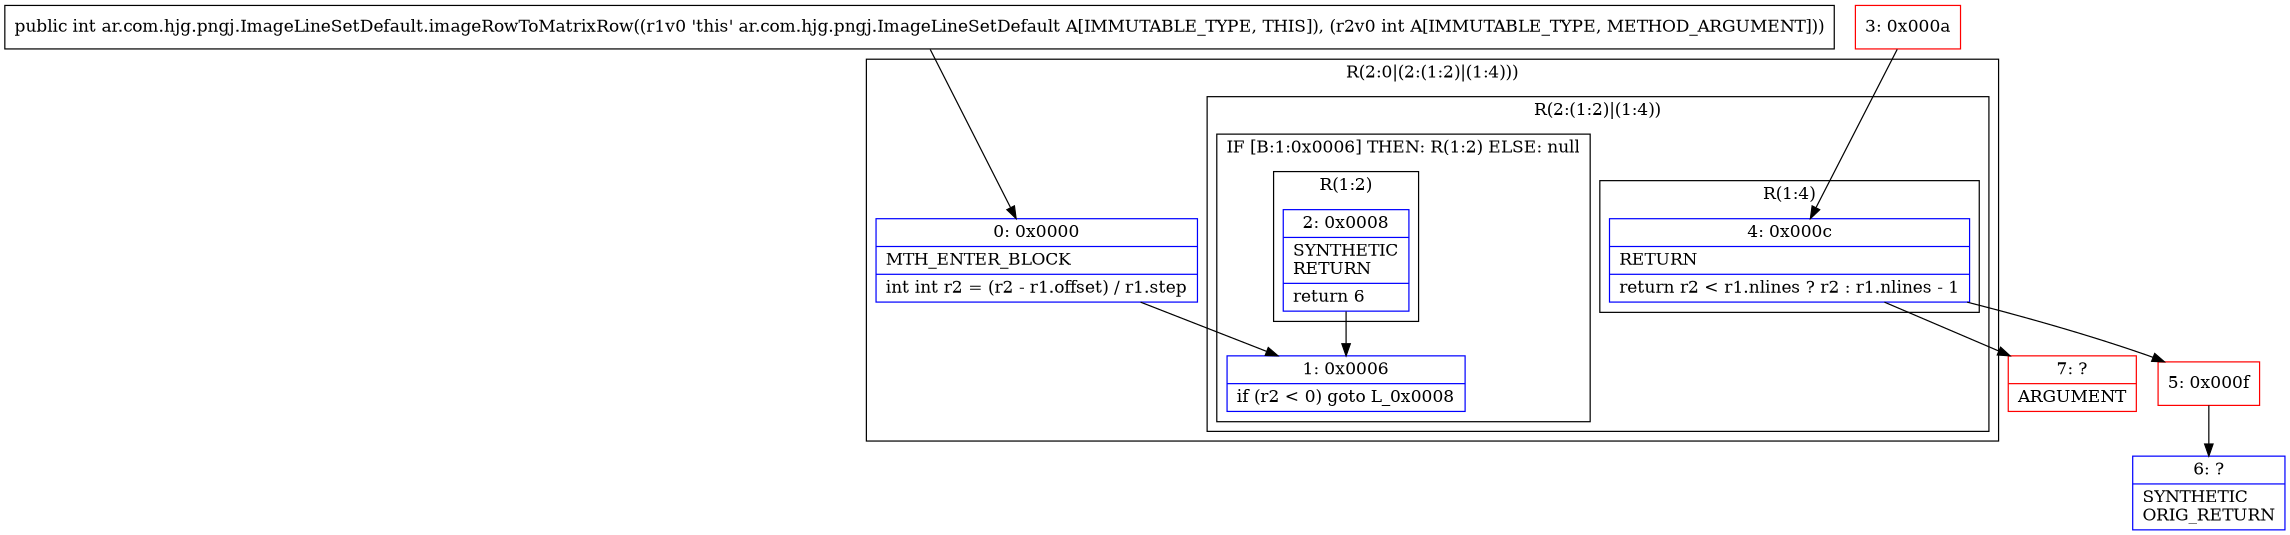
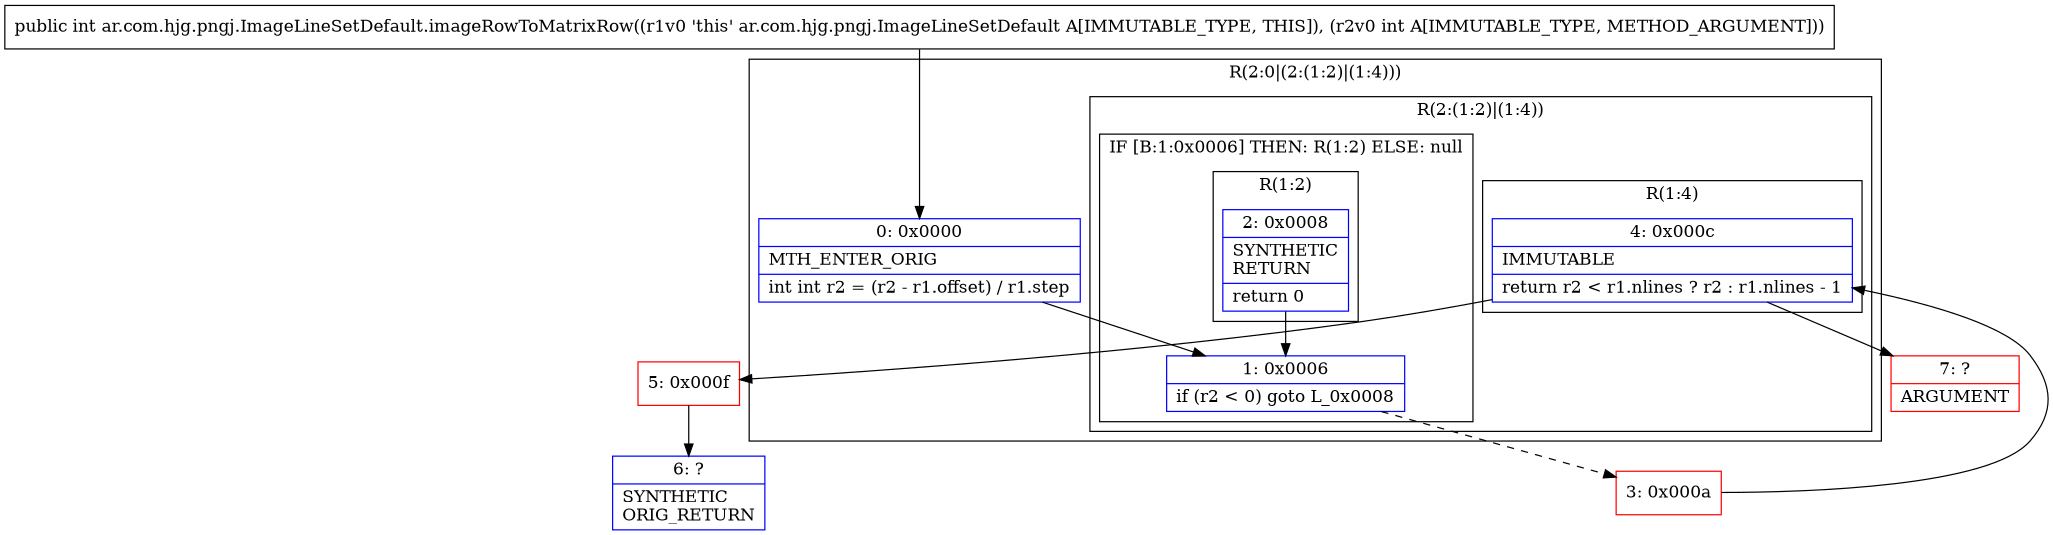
(979, 260) -> (853, 260)
(1658, 260) -> (1559, 260)
(1329, 297) -> (1269, 297)
none -> (1515, 449)
